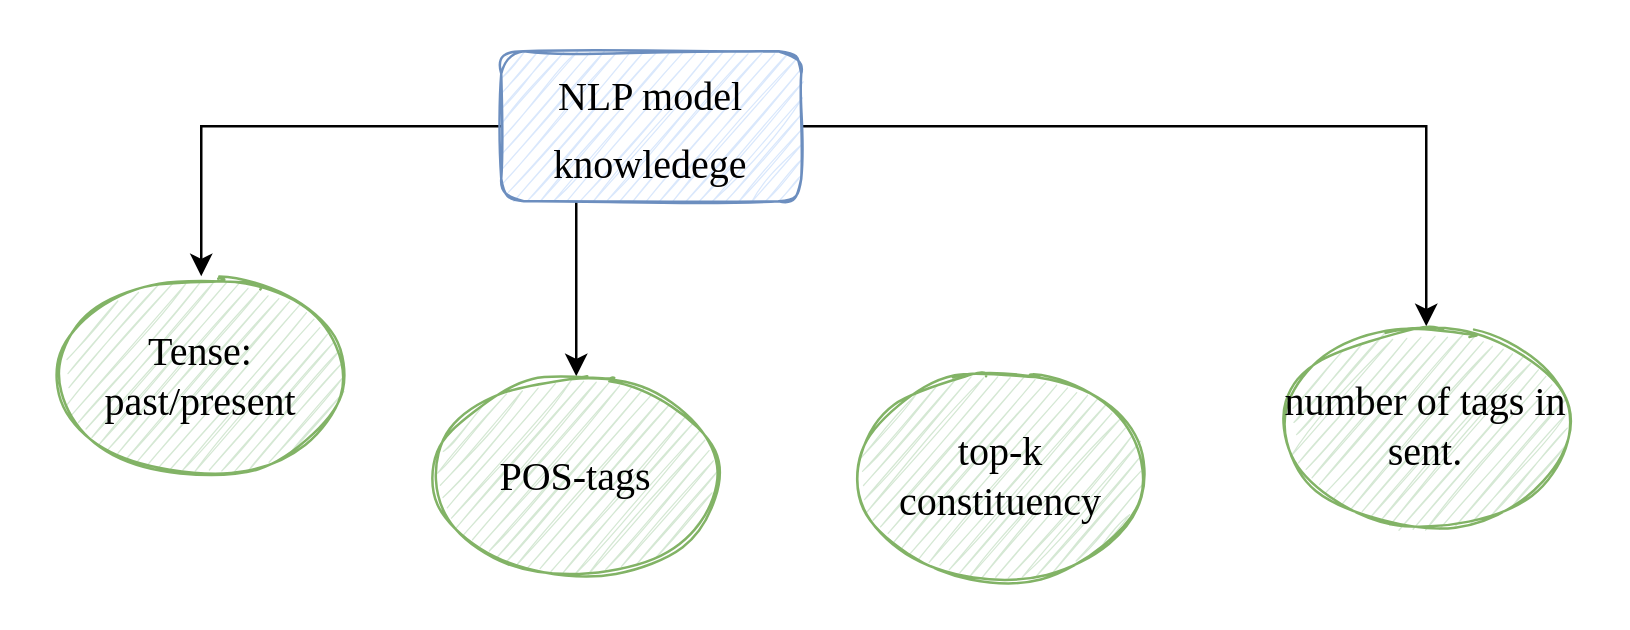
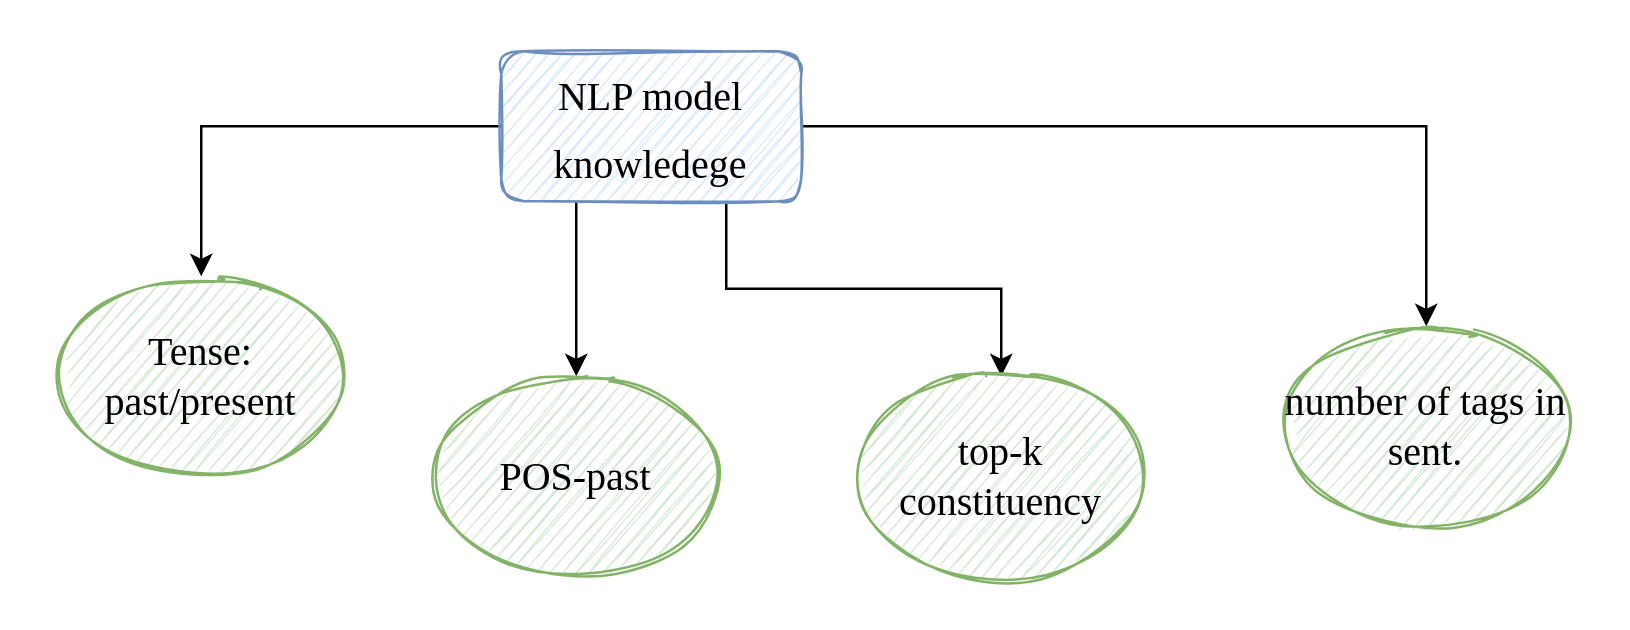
none -> (856, 289)
(576, 476) -> (576, 476)
